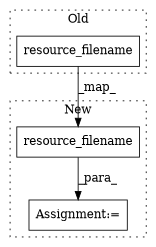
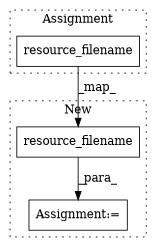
(78, 20) -> (78, 20)
